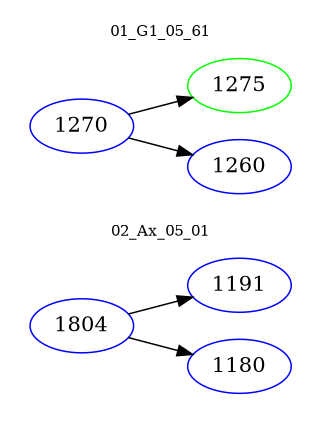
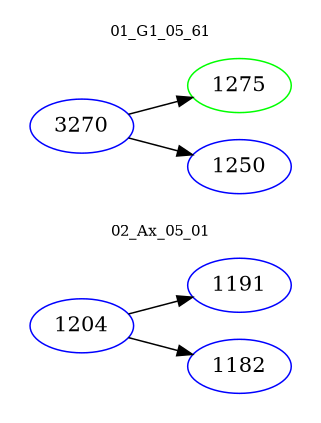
(82, 126) -> (82, 126)
(239, 167) -> (239, 167)
(82, 326) -> (82, 326)
(239, 366) -> (239, 366)
